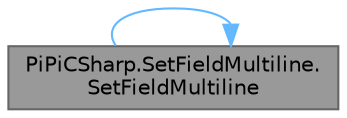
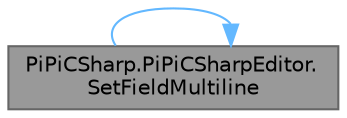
(173, 78) -> (173, 78)
